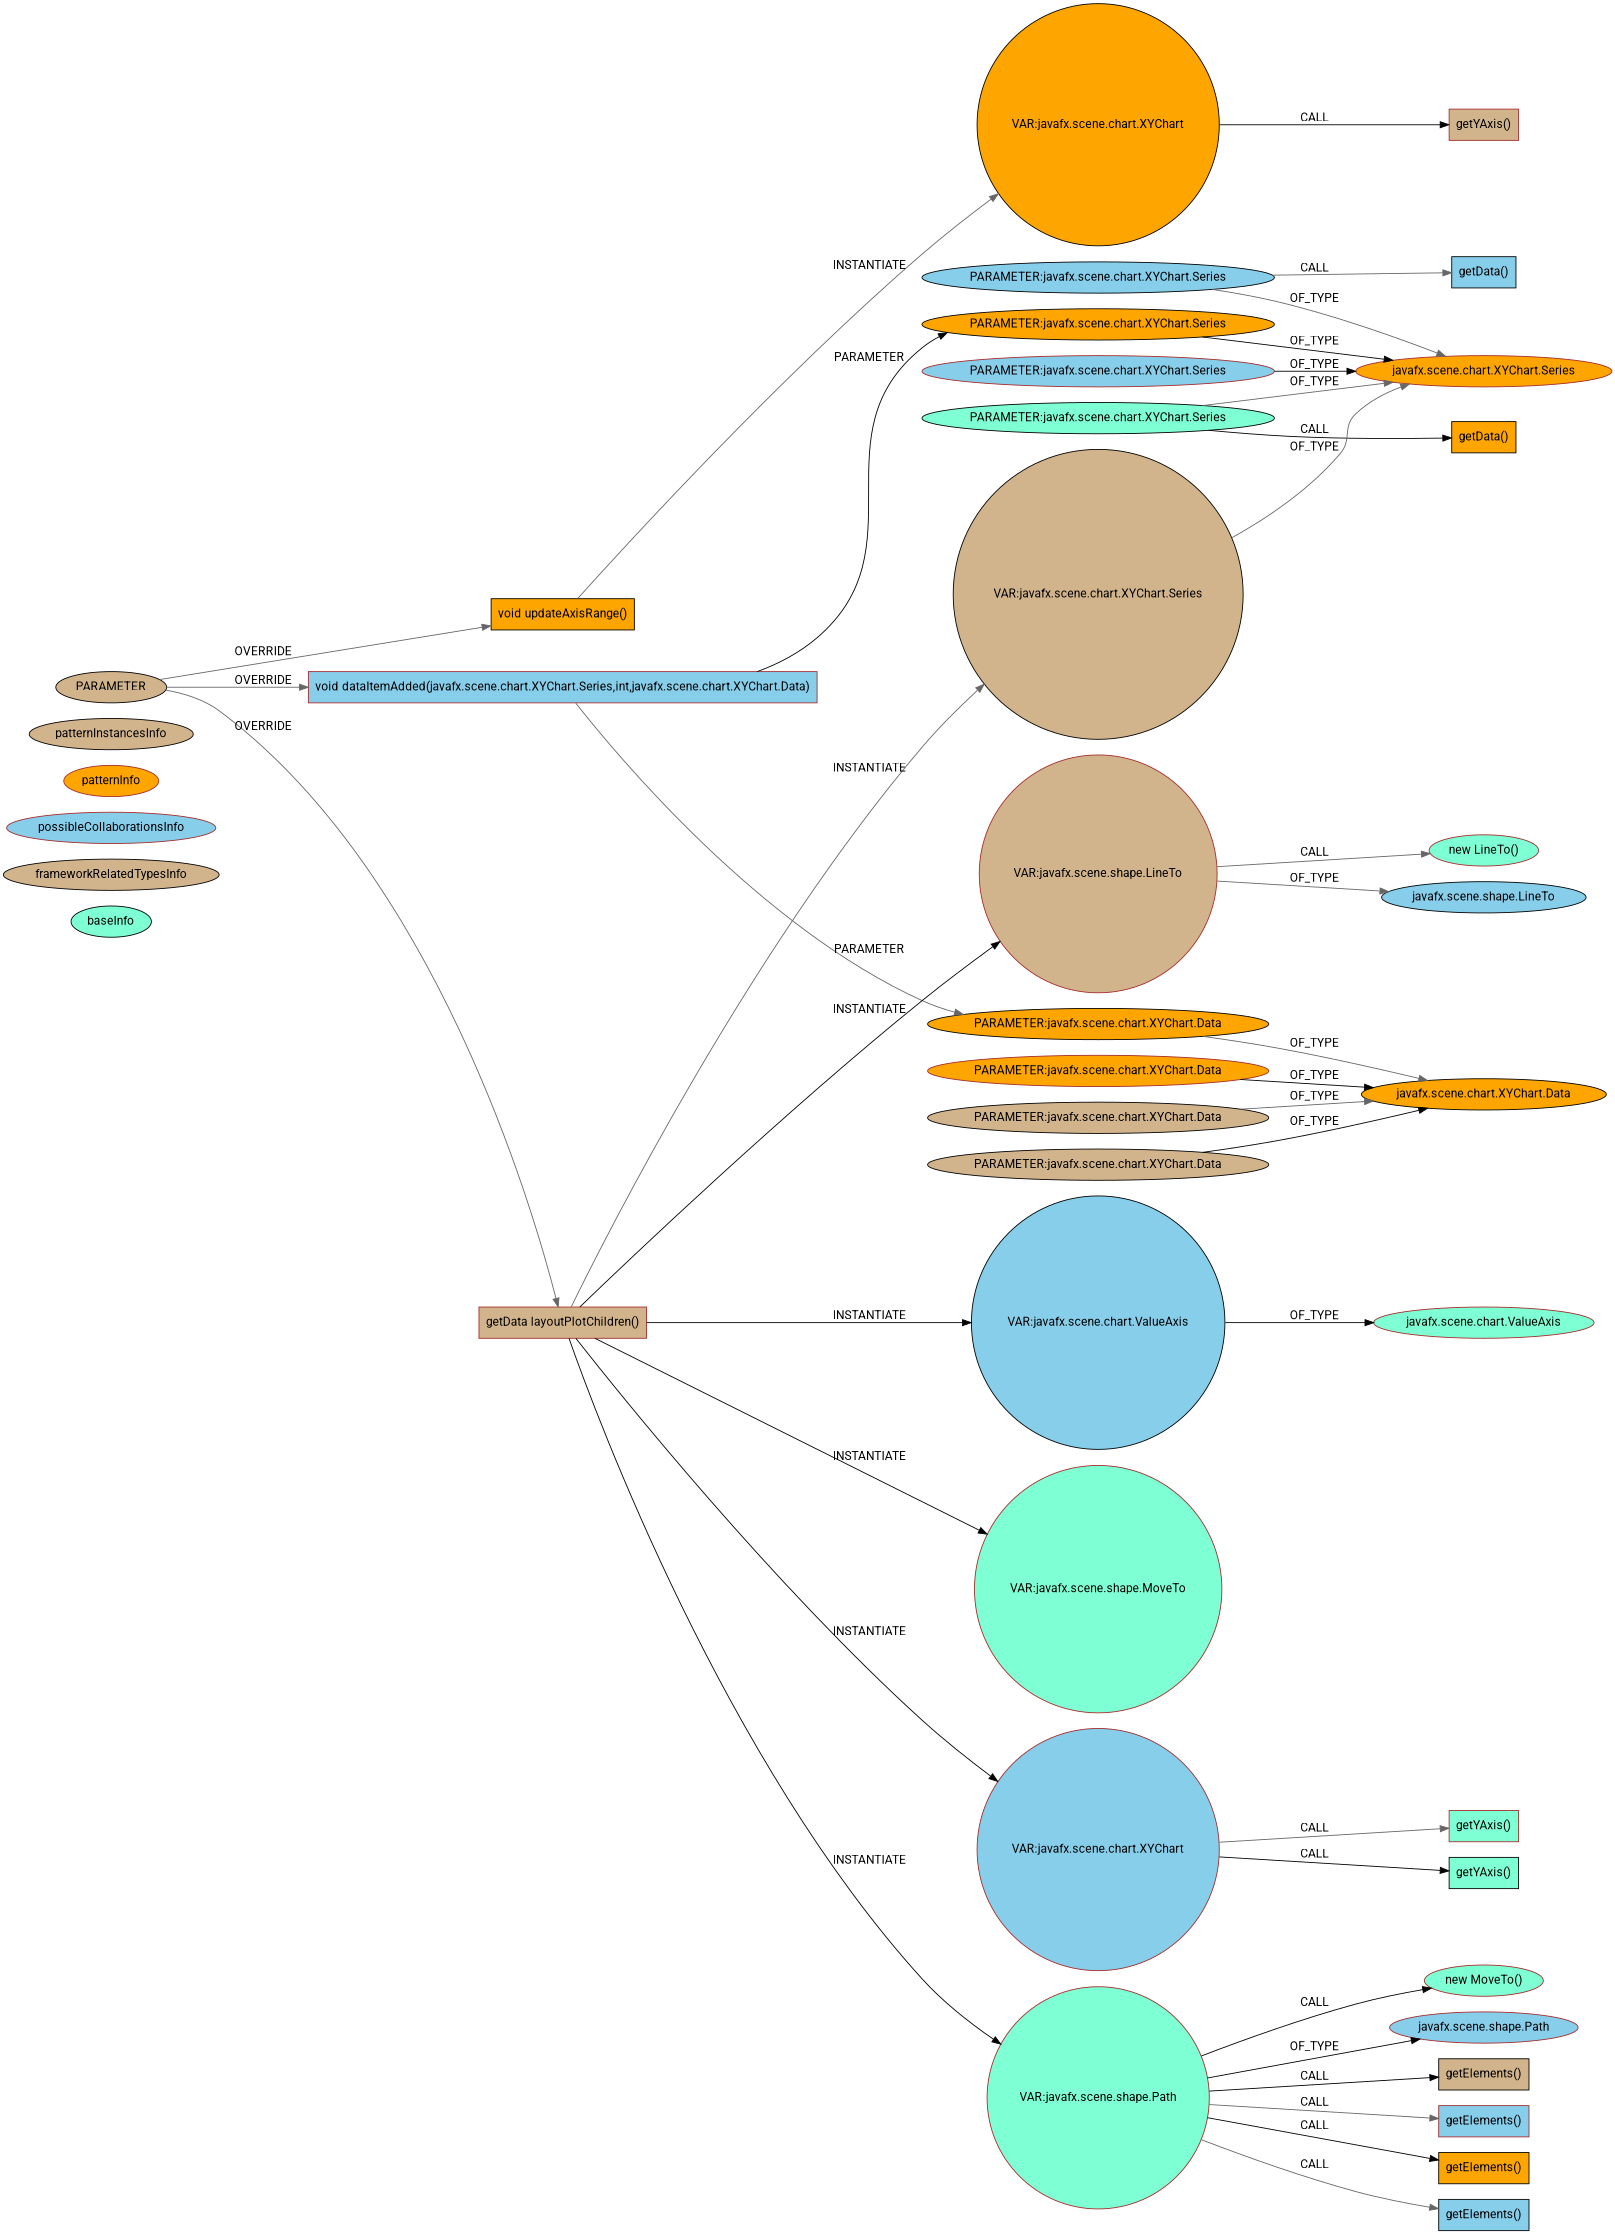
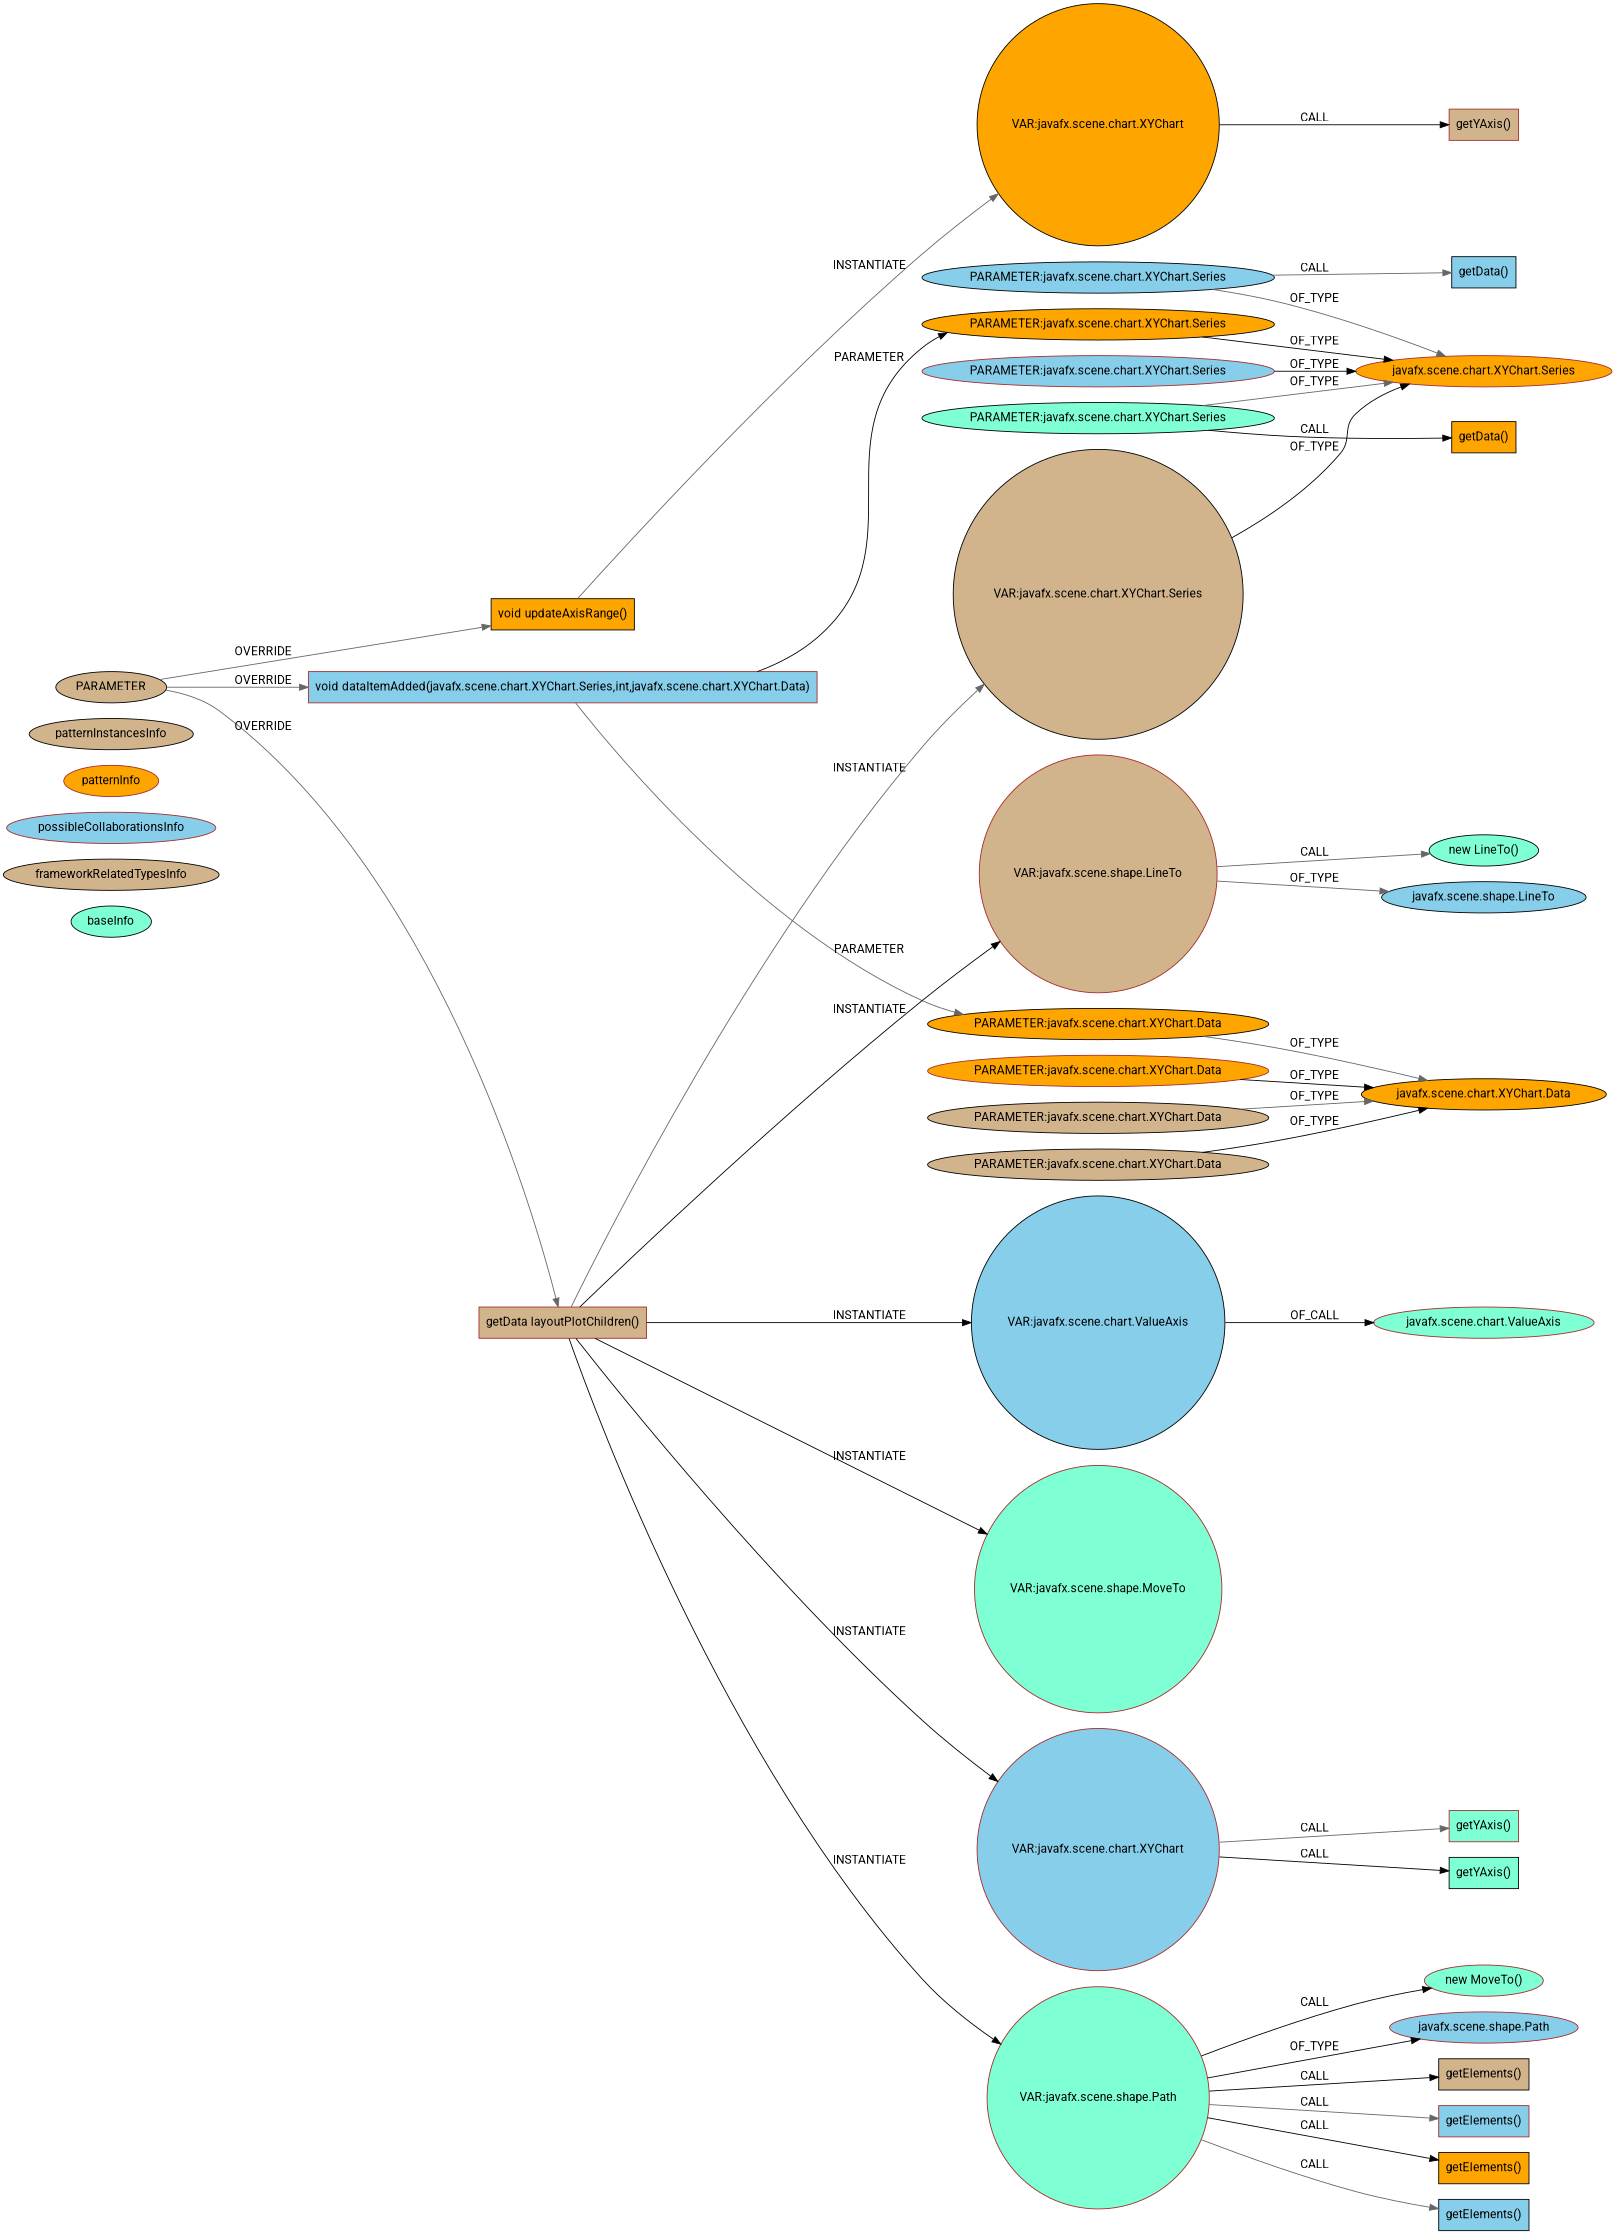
(1326, 469) -> (1326, 469)
(1484, 850) -> (1484, 850)
(1315, 1316) -> (1315, 1316)
